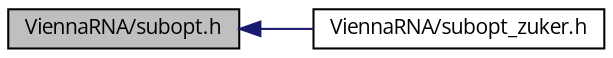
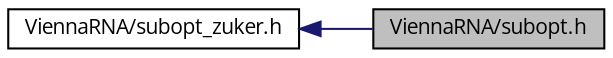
(287, 29) -> (347, 29)
